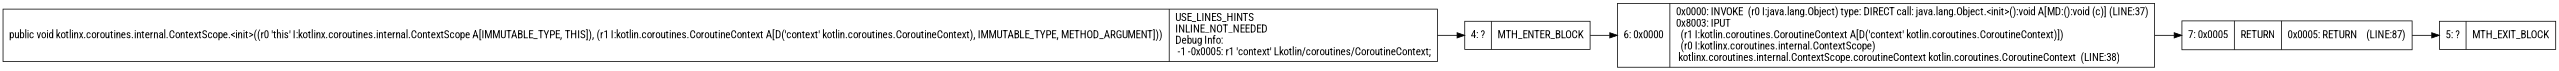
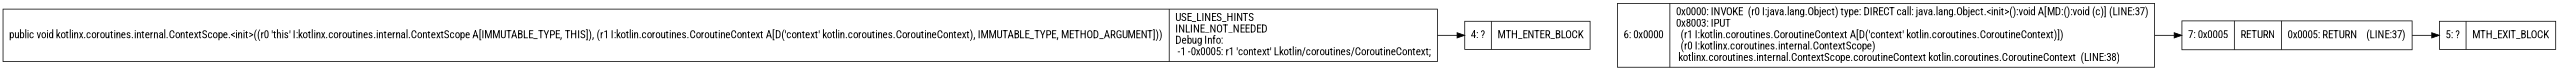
(1600, 35) -> none
(2347, 35) -> (2347, 35)
